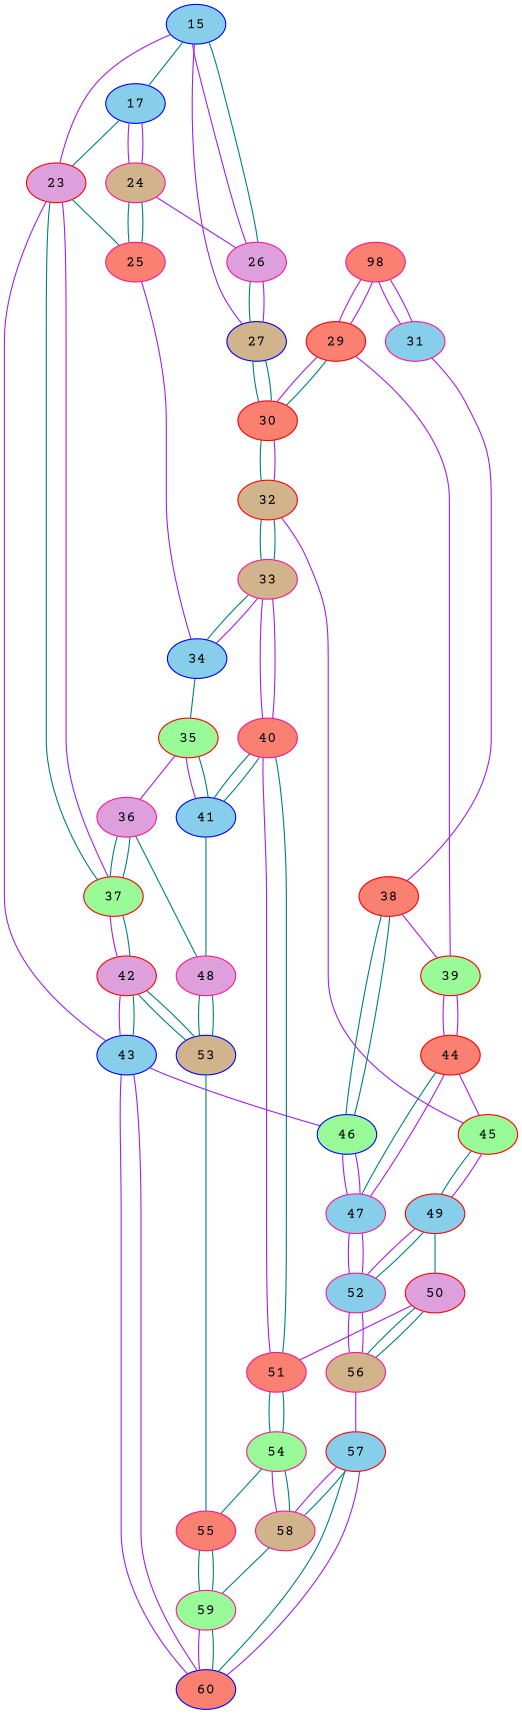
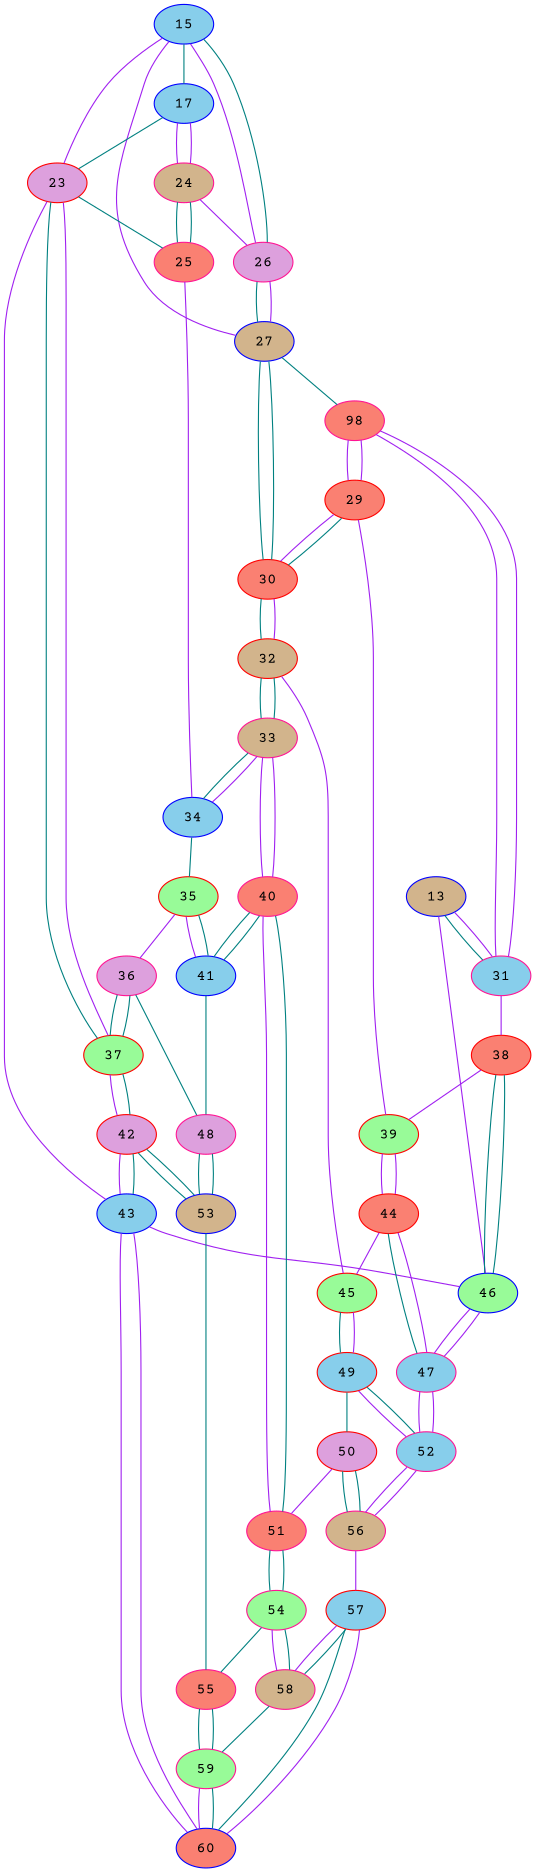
none -> (310, 381)
none -> (436, 897)
